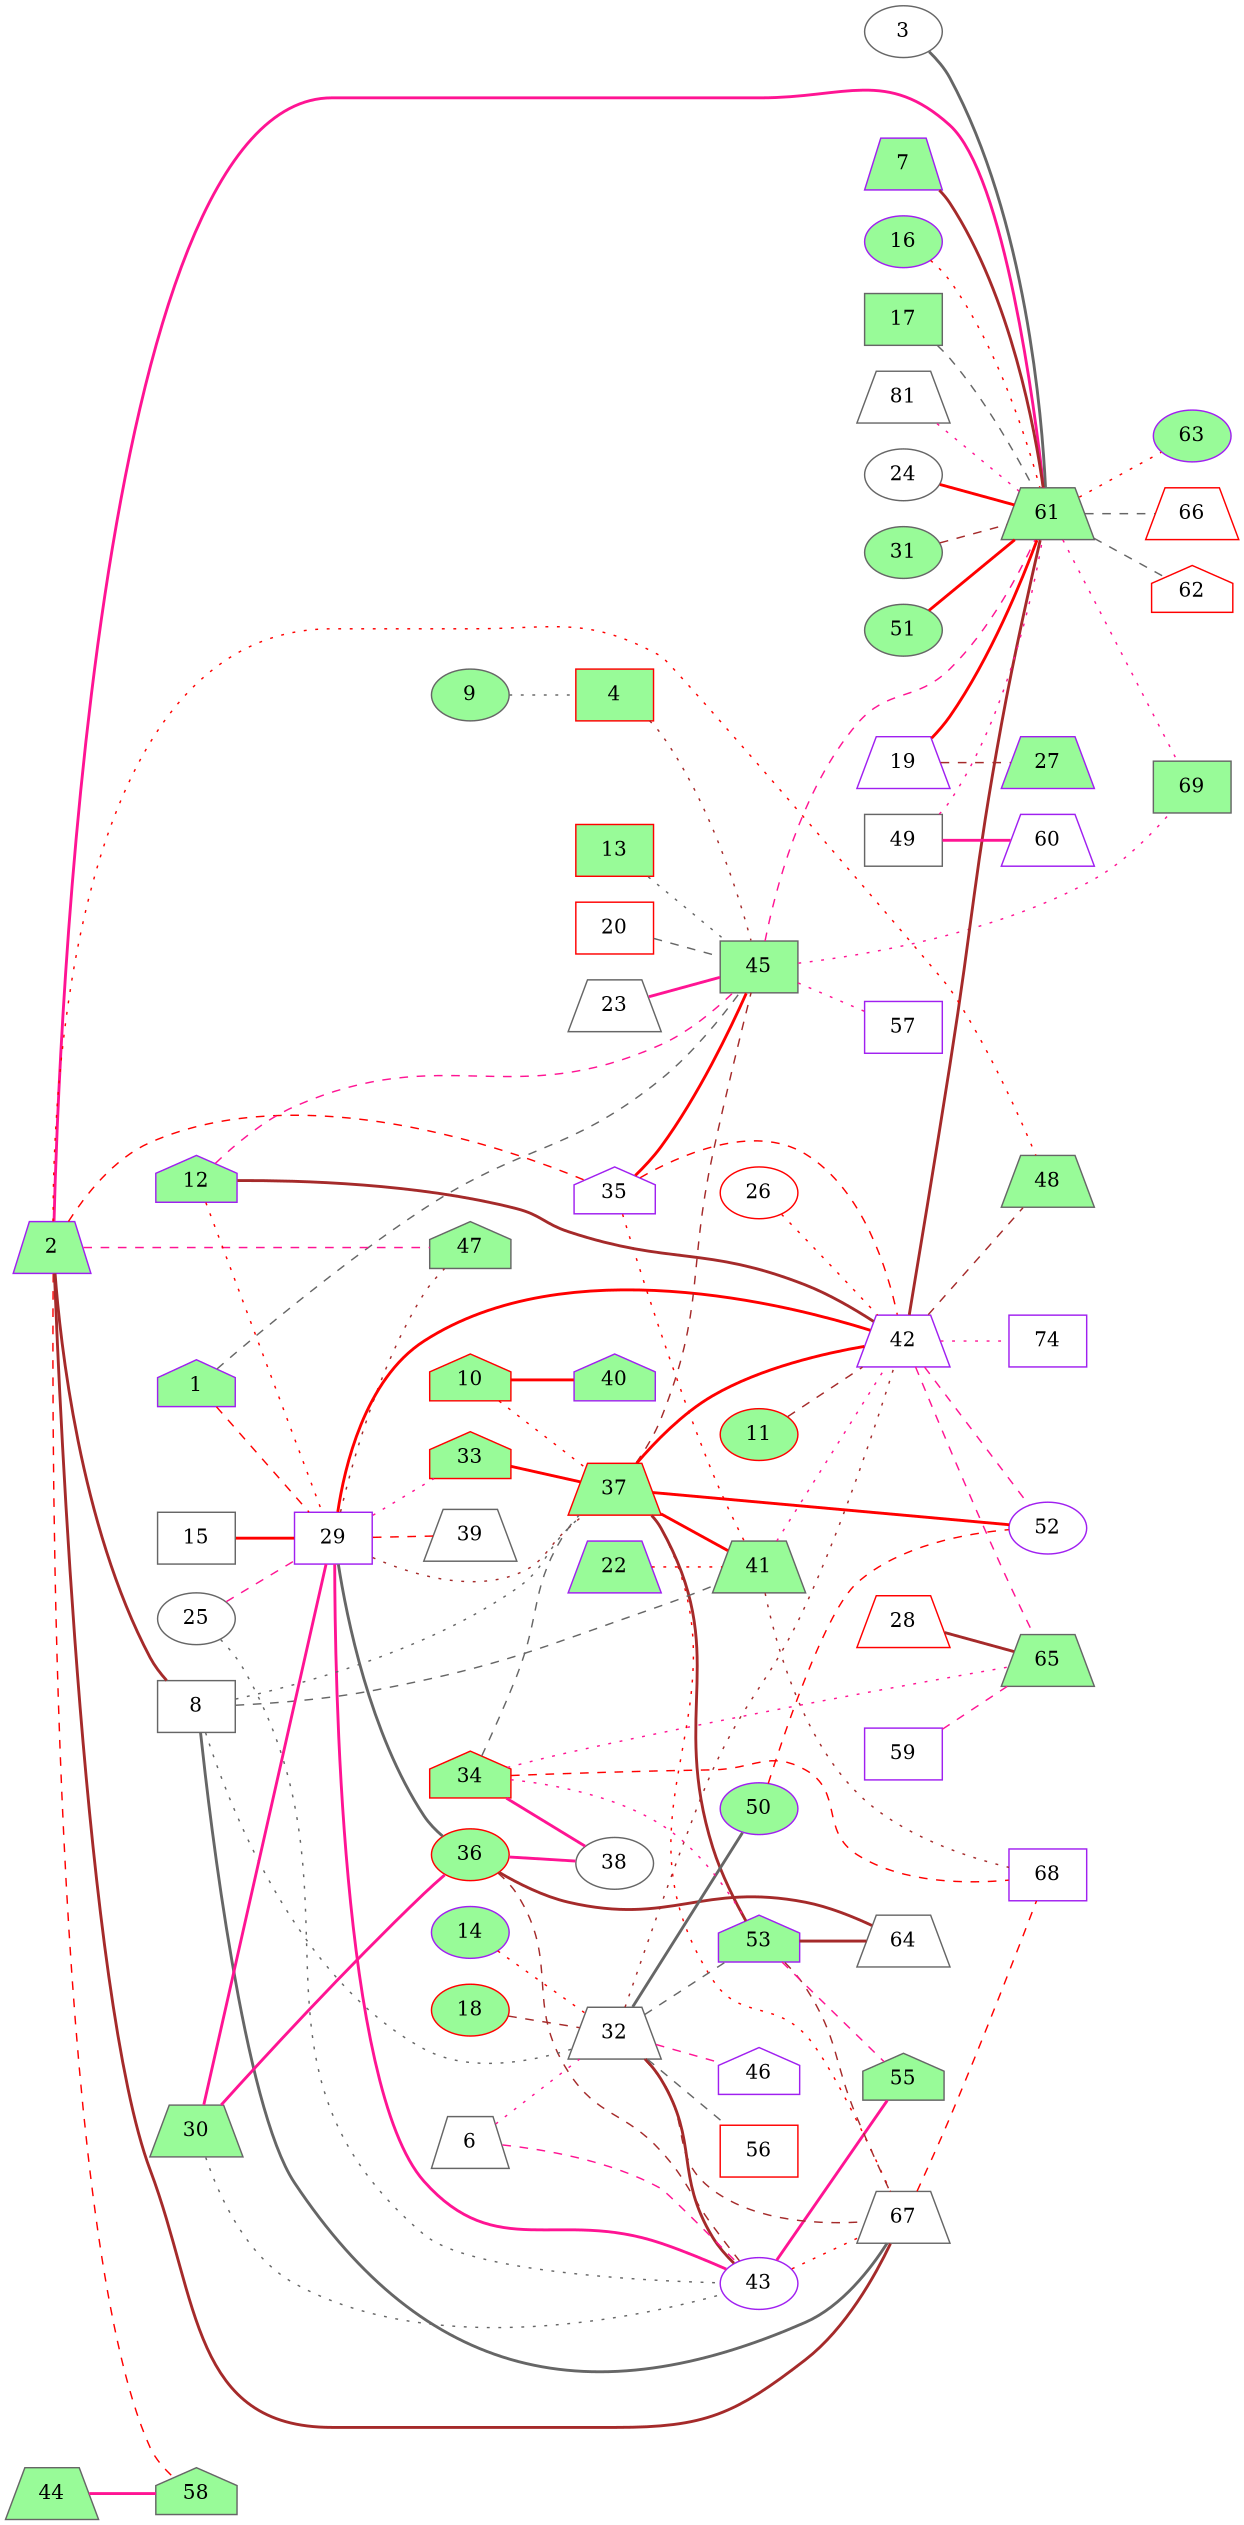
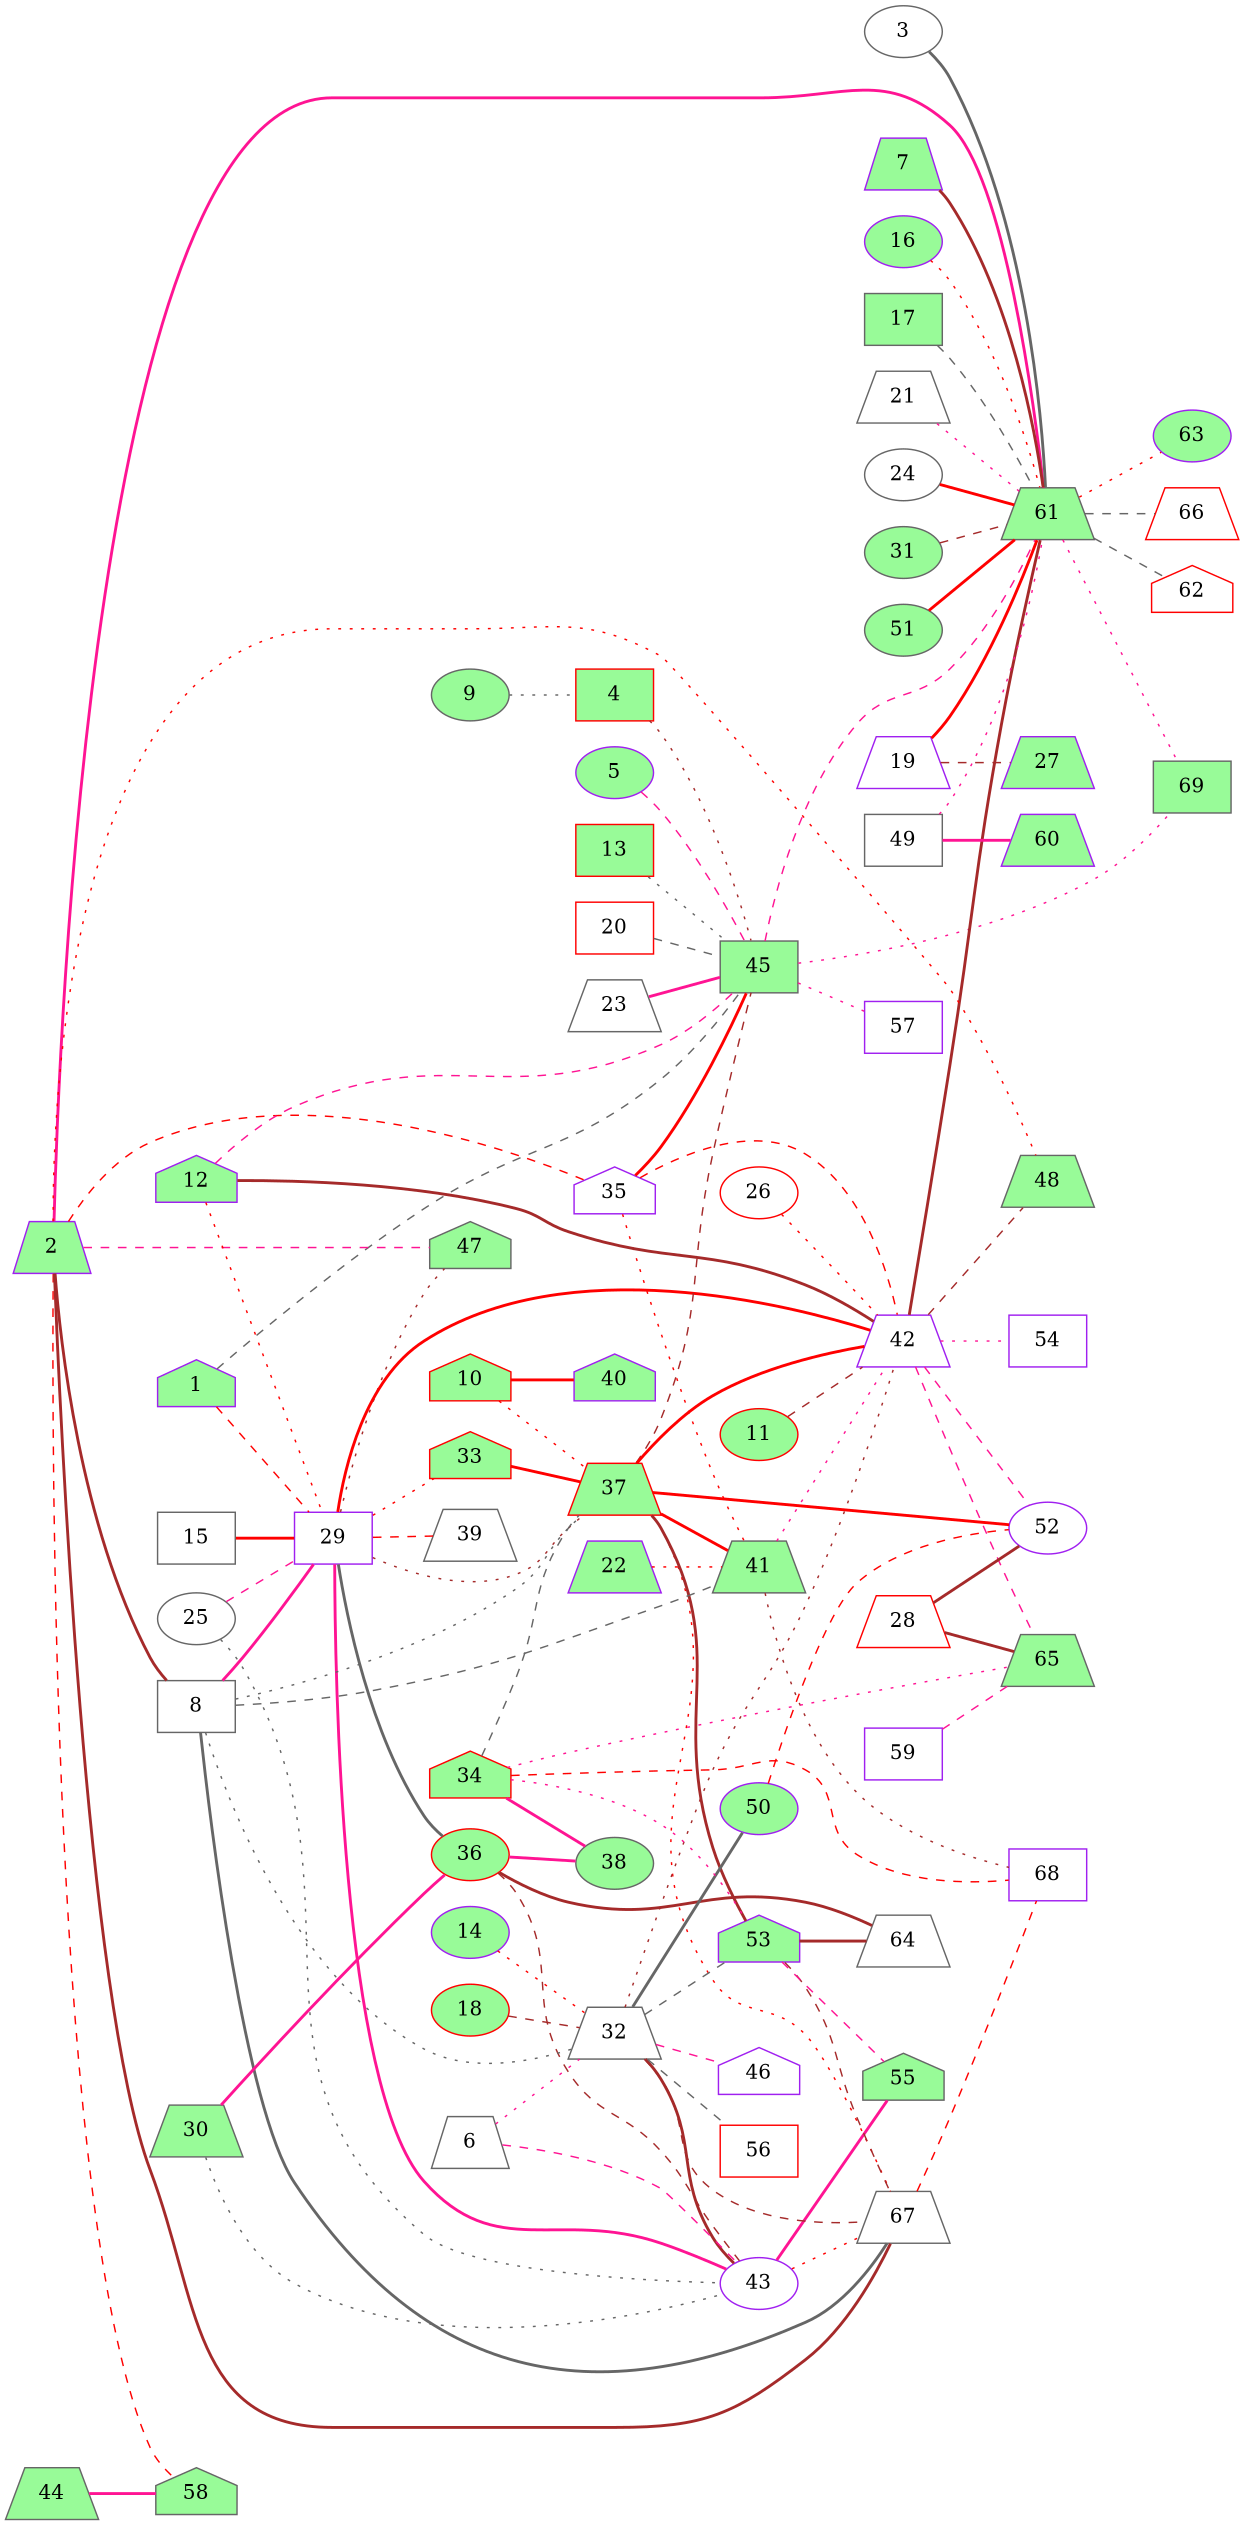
(903, 397) -> (903, 397)
none -> (615, 773)
(1048, 840) -> (1048, 840)
(1048, 1341) -> (1048, 1341)
(403, 1497) -> (403, 1497)
none -> (976, 1574)
(265, 1834) -> (270, 1624)
(615, 1863) -> (615, 1863)
